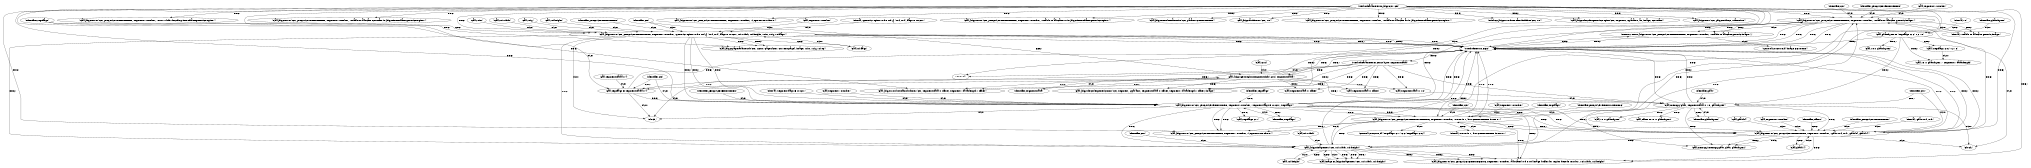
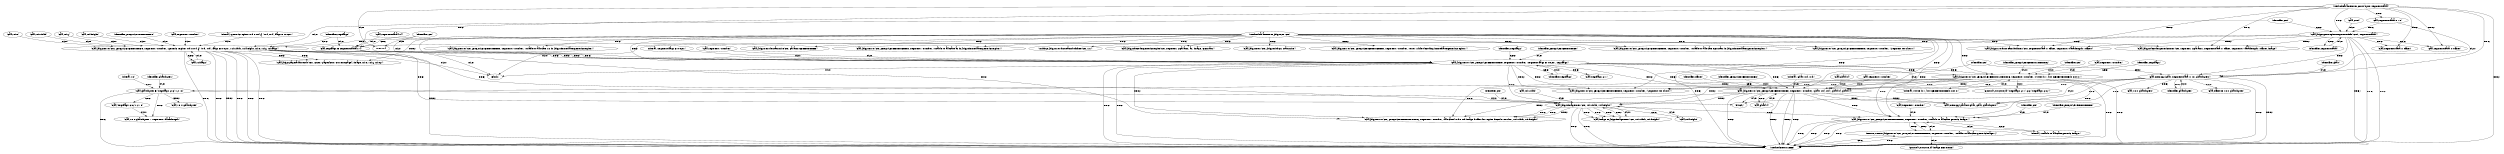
(1295, 13) -> (979, 42)
(1254, 20) -> none
(1935, 30) -> none
(1436, 53) -> (2390, 142)
(1342, 84) -> (2367, 27)
(1830, 89) -> (1170, 87)
(1719, 148) -> (1971, 105)
